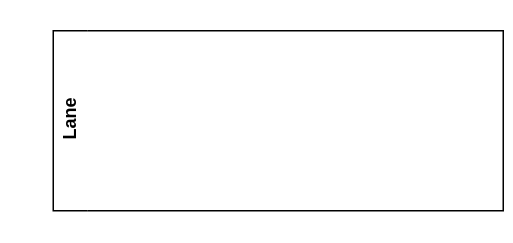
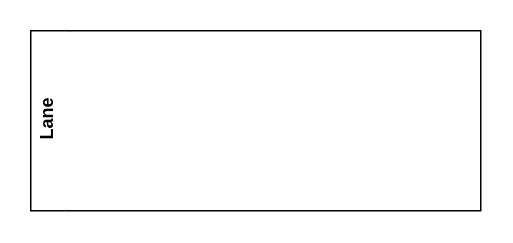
(278, 121) -> (256, 121)
